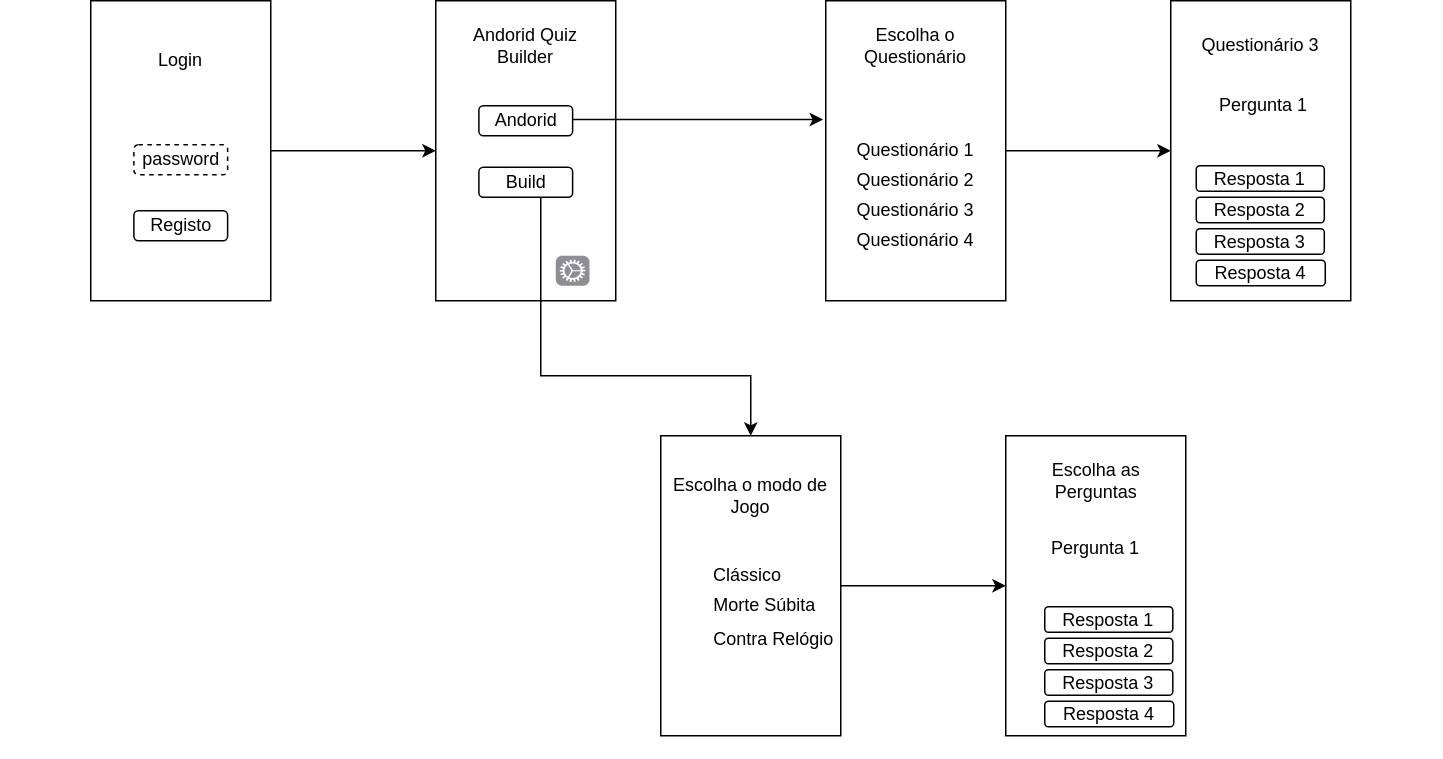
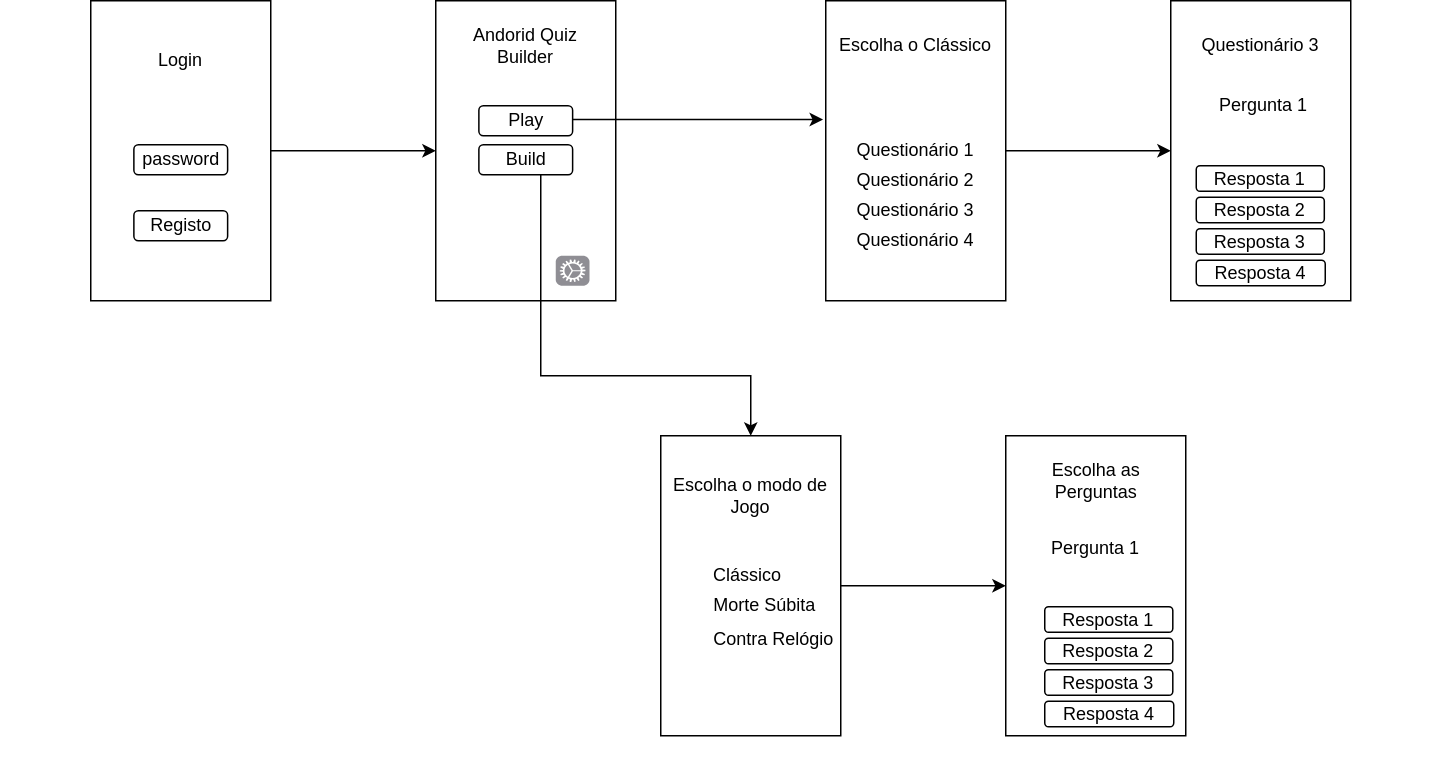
(916, 46) -> (916, 46)
(527, 121) -> (527, 121)
(181, 160) -> (181, 160)
(526, 182) -> (526, 160)
